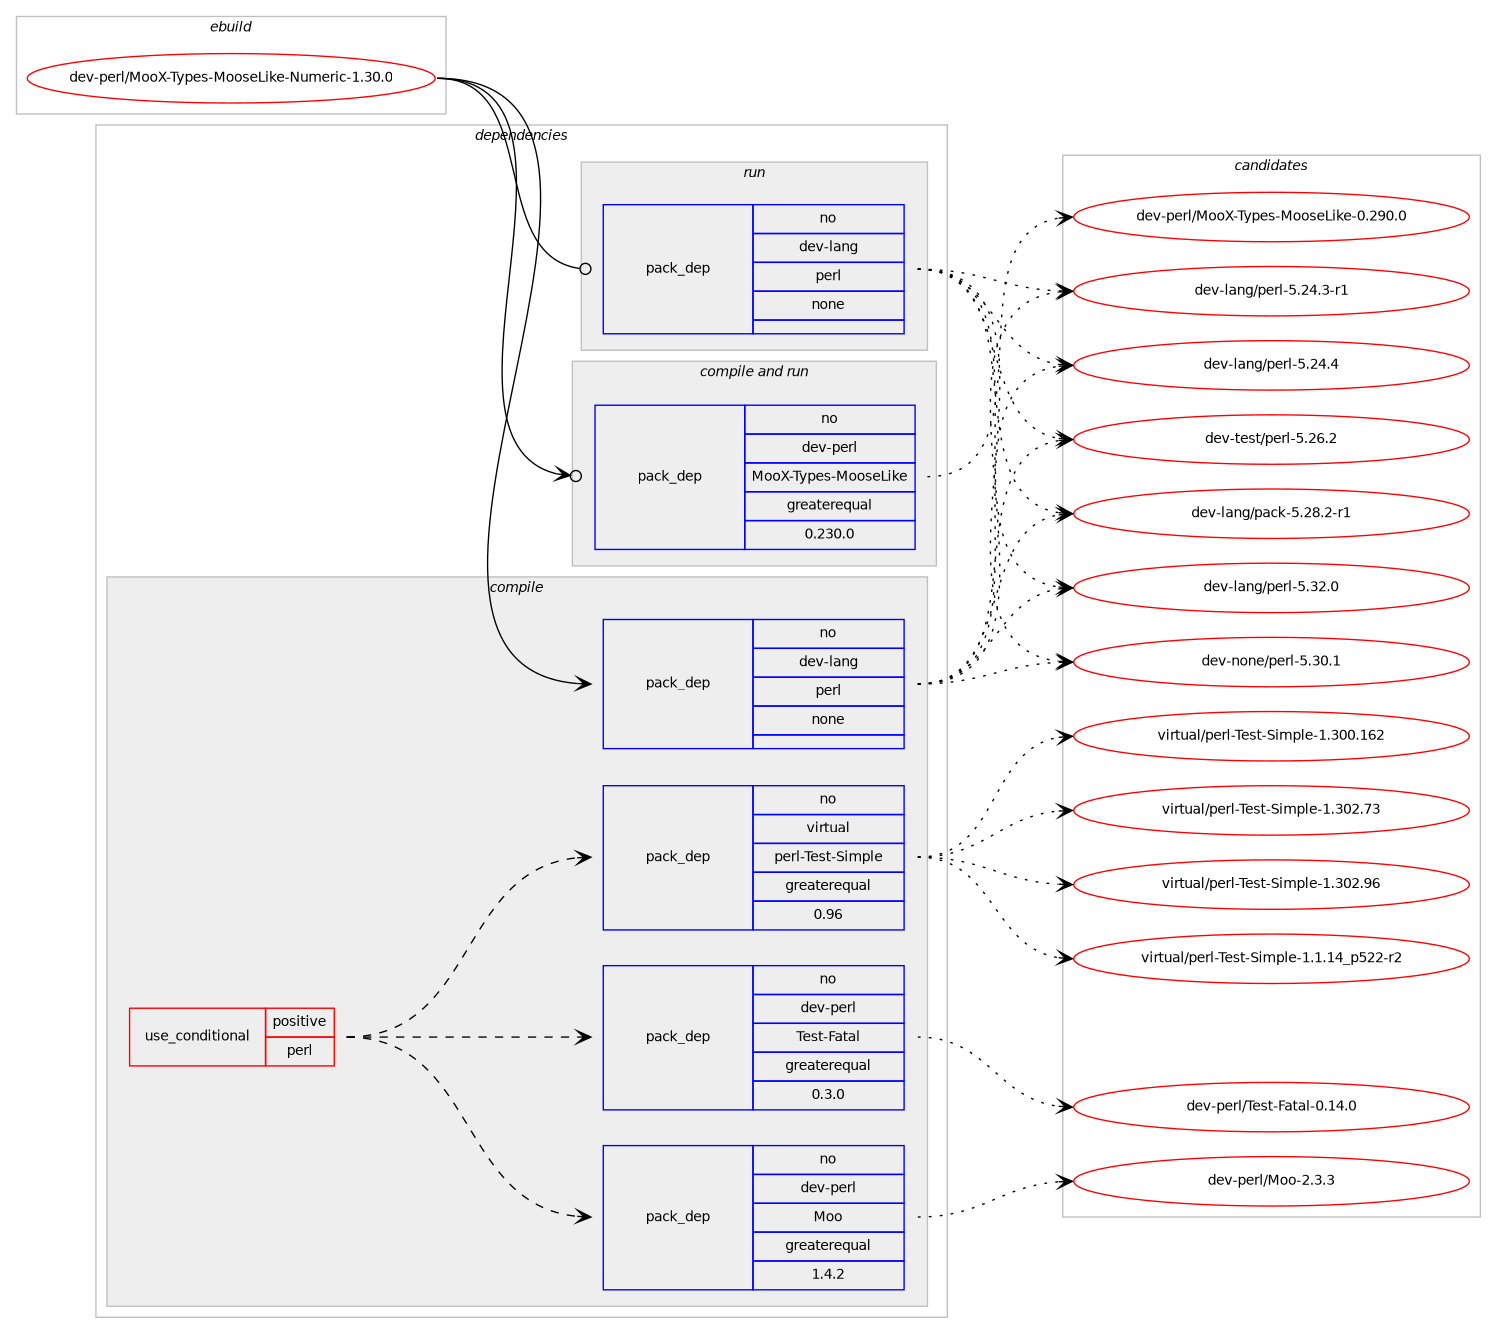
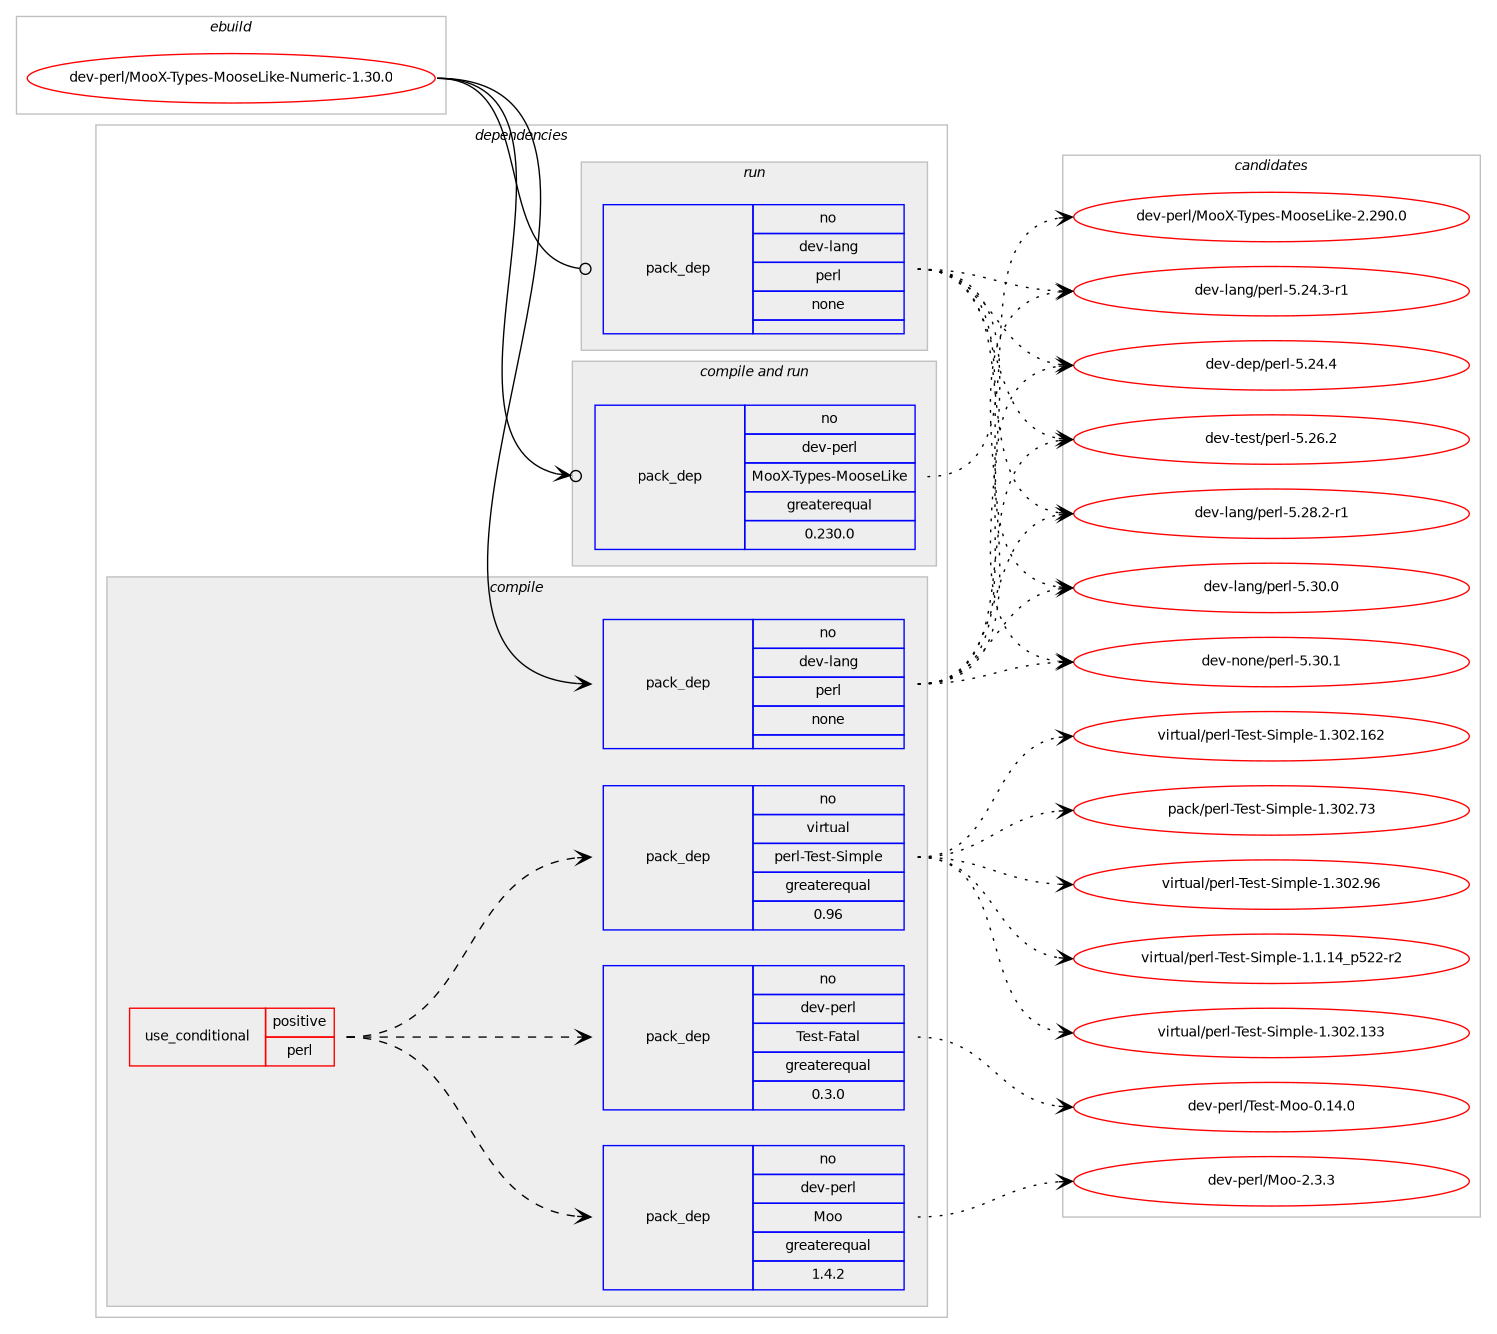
(1272, 217) -> (1272, 217)
(1272, 365) -> (1272, 365)
(1272, 514) -> (1272, 514)
(1272, 588) -> (1272, 588)
(1272, 736) -> (1272, 736)
(1272, 810) -> (1272, 810)
none -> (1272, 1033)
(1272, 1107) -> (1272, 1107)
